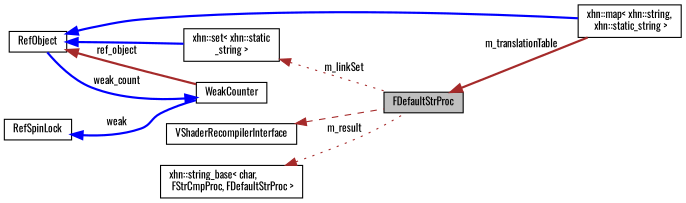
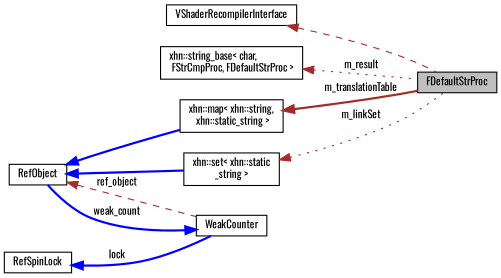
(524, 63) -> (356, 101)
(137, 69) -> (137, 201)
(116, 123) -> (116, 255)
